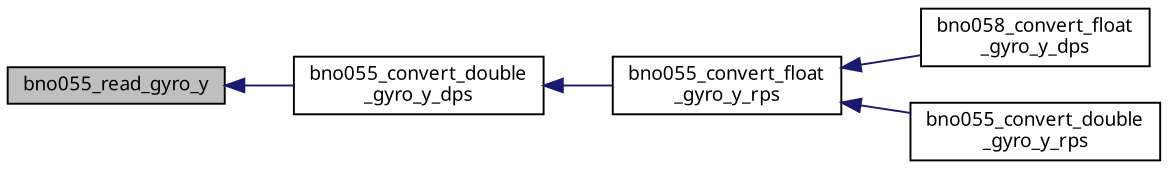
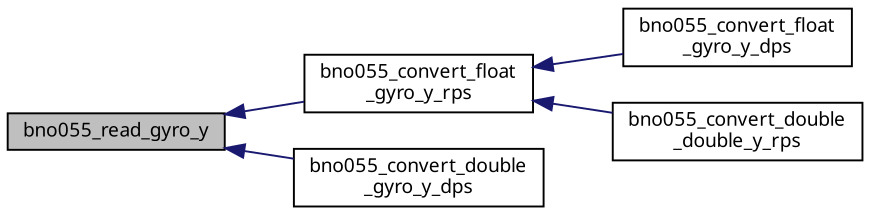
(1035, 37) -> (738, 37)
(588, 85) -> (274, 106)
(1035, 132) -> (738, 132)
